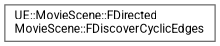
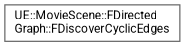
(110, 23) -> (92, 23)
